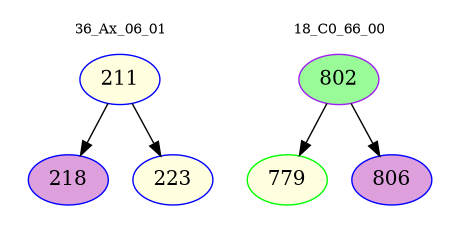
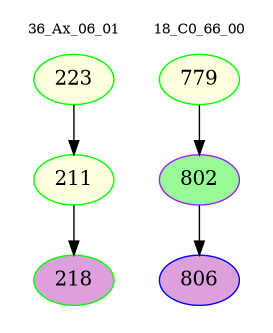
(120, 79) -> (74, 180)
(143, 123) -> (74, 123)
(317, 123) -> (199, 123)
(68, 180) -> (74, 280)
(173, 180) -> (74, 79)
